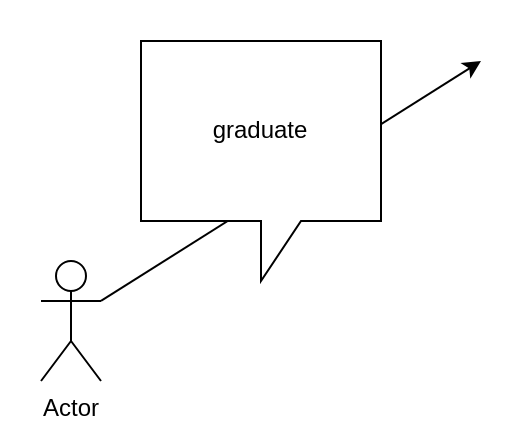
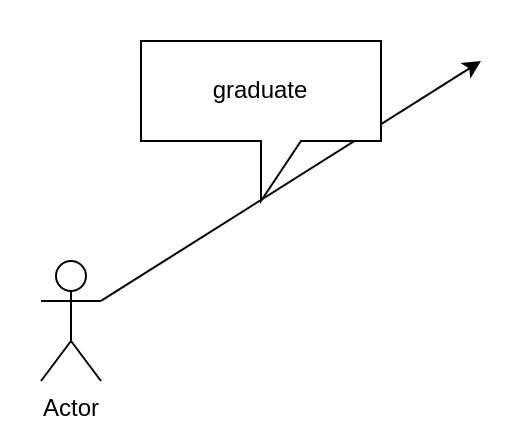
(261, 161) -> (261, 121)
